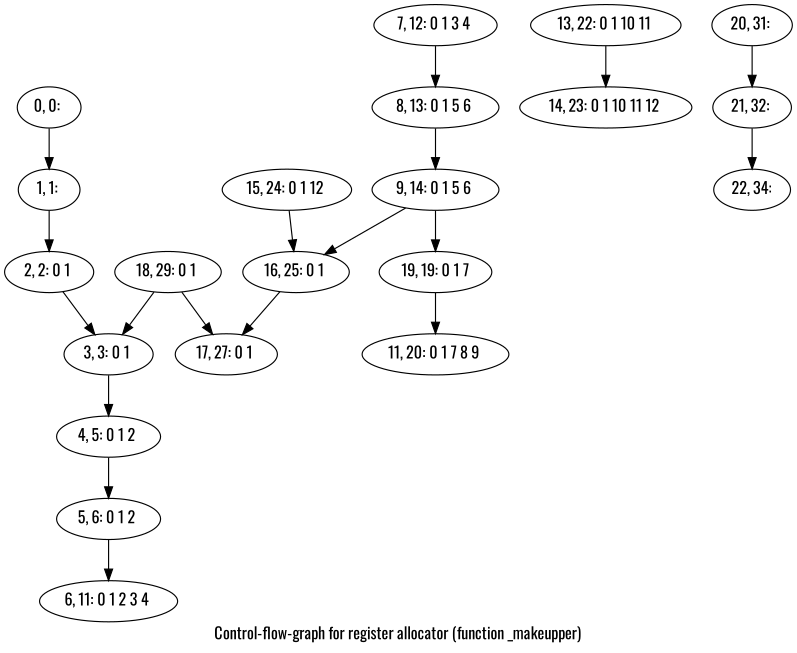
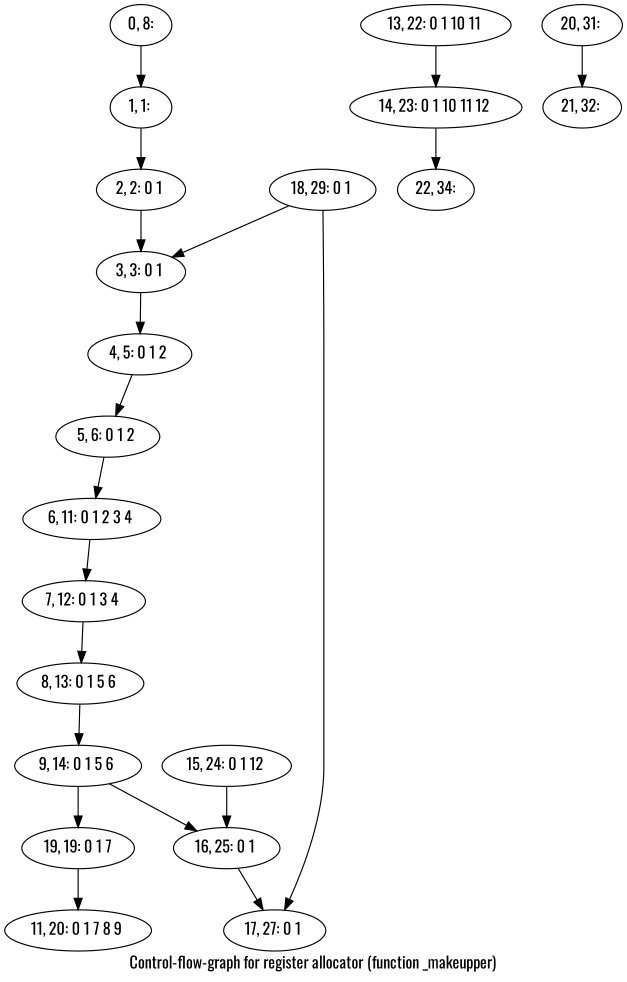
(49, 107) -> (141, 25)
(752, 143) -> (436, 143)
none -> (88, 554)
